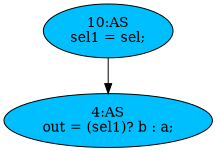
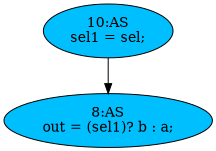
(108, 121) -> (108, 121)
